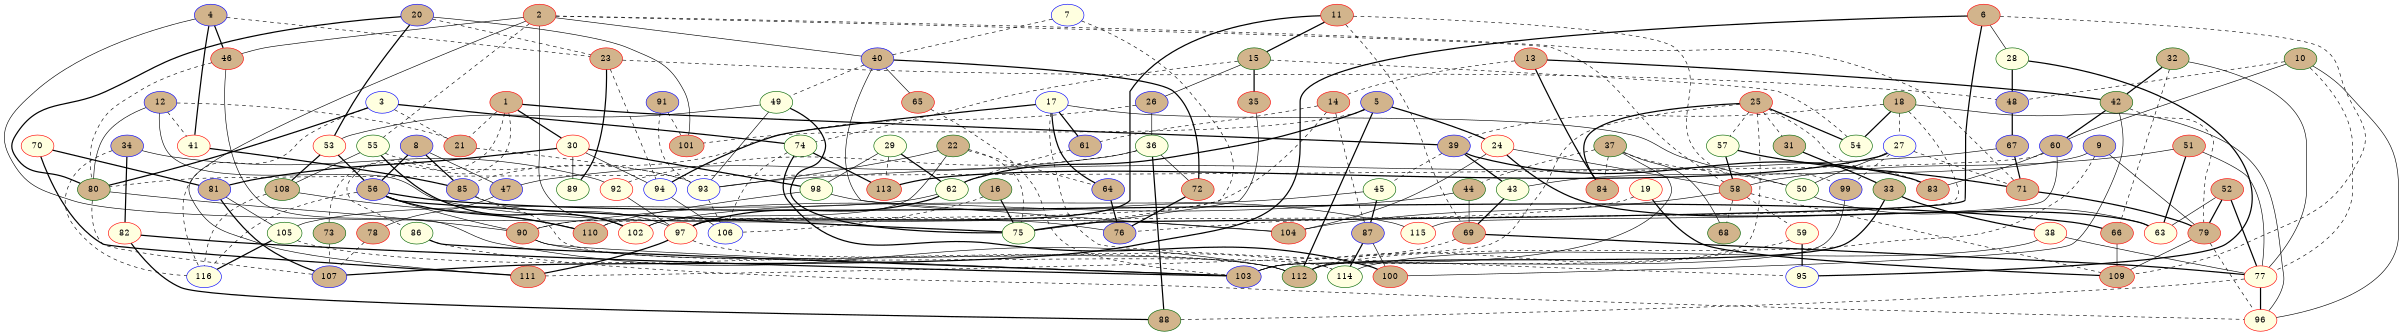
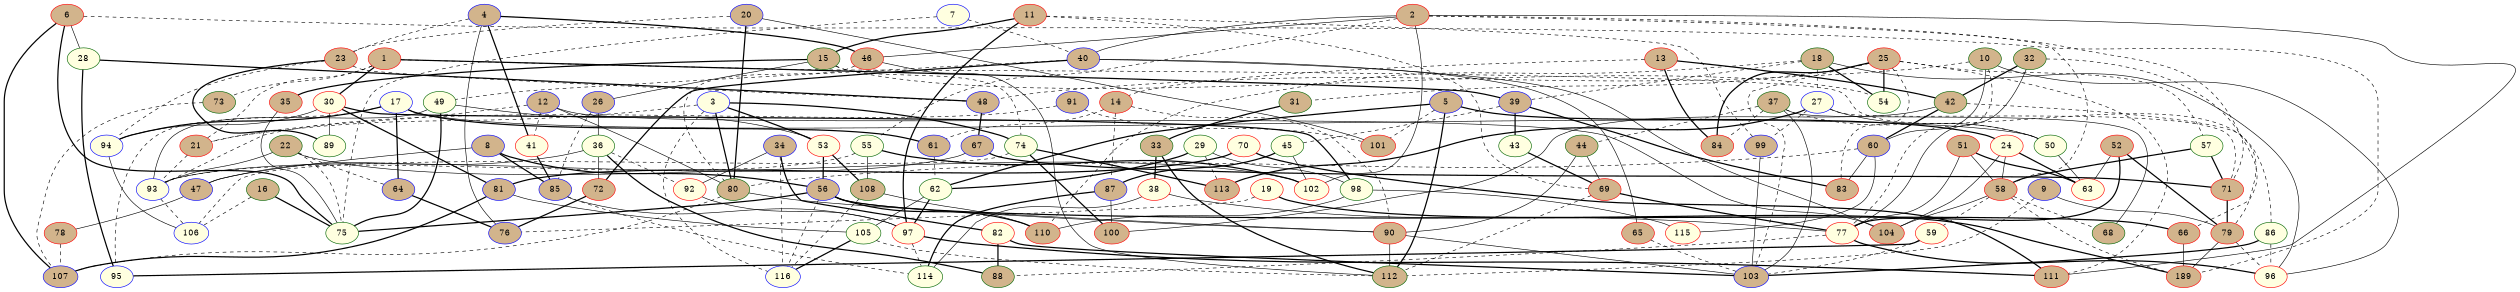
(369, 78) -> (770, 122)
(1935, 171) -> none
(2117, 277) -> (2184, 277)
